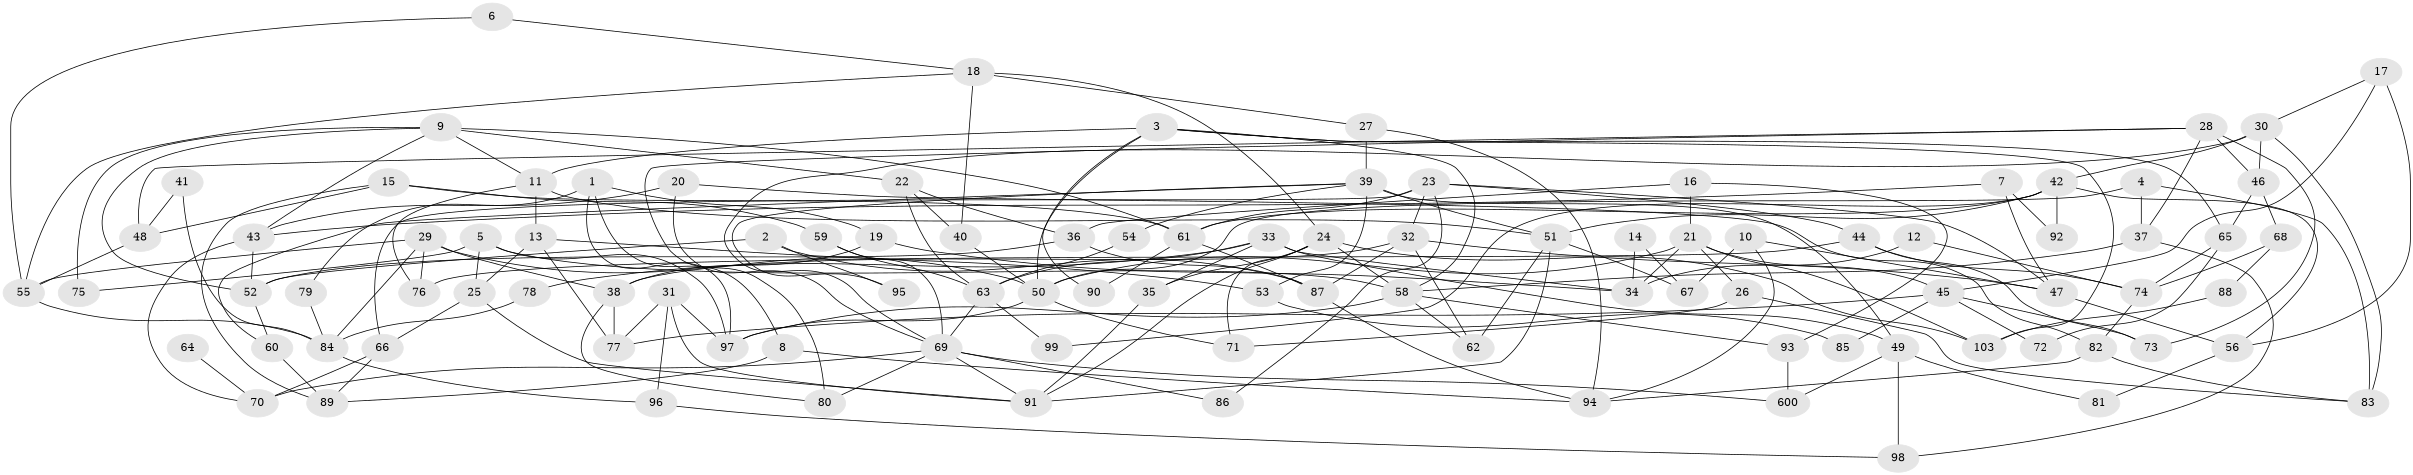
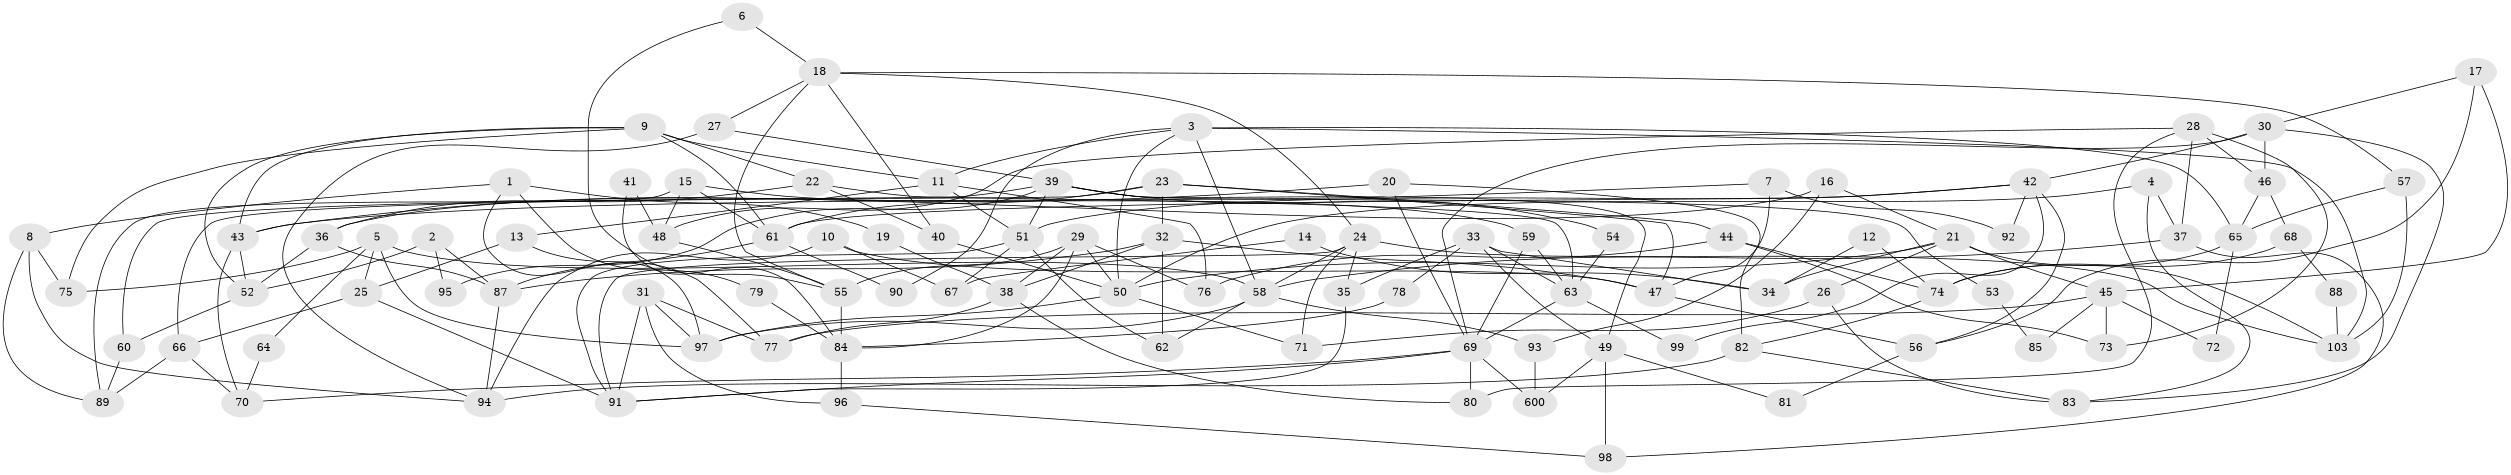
none -> (2404, 182)
(746, 252) -> none
none -> (48, 265)
(1360, 276) -> none
none -> (320, 292)
(1223, 403) -> none
